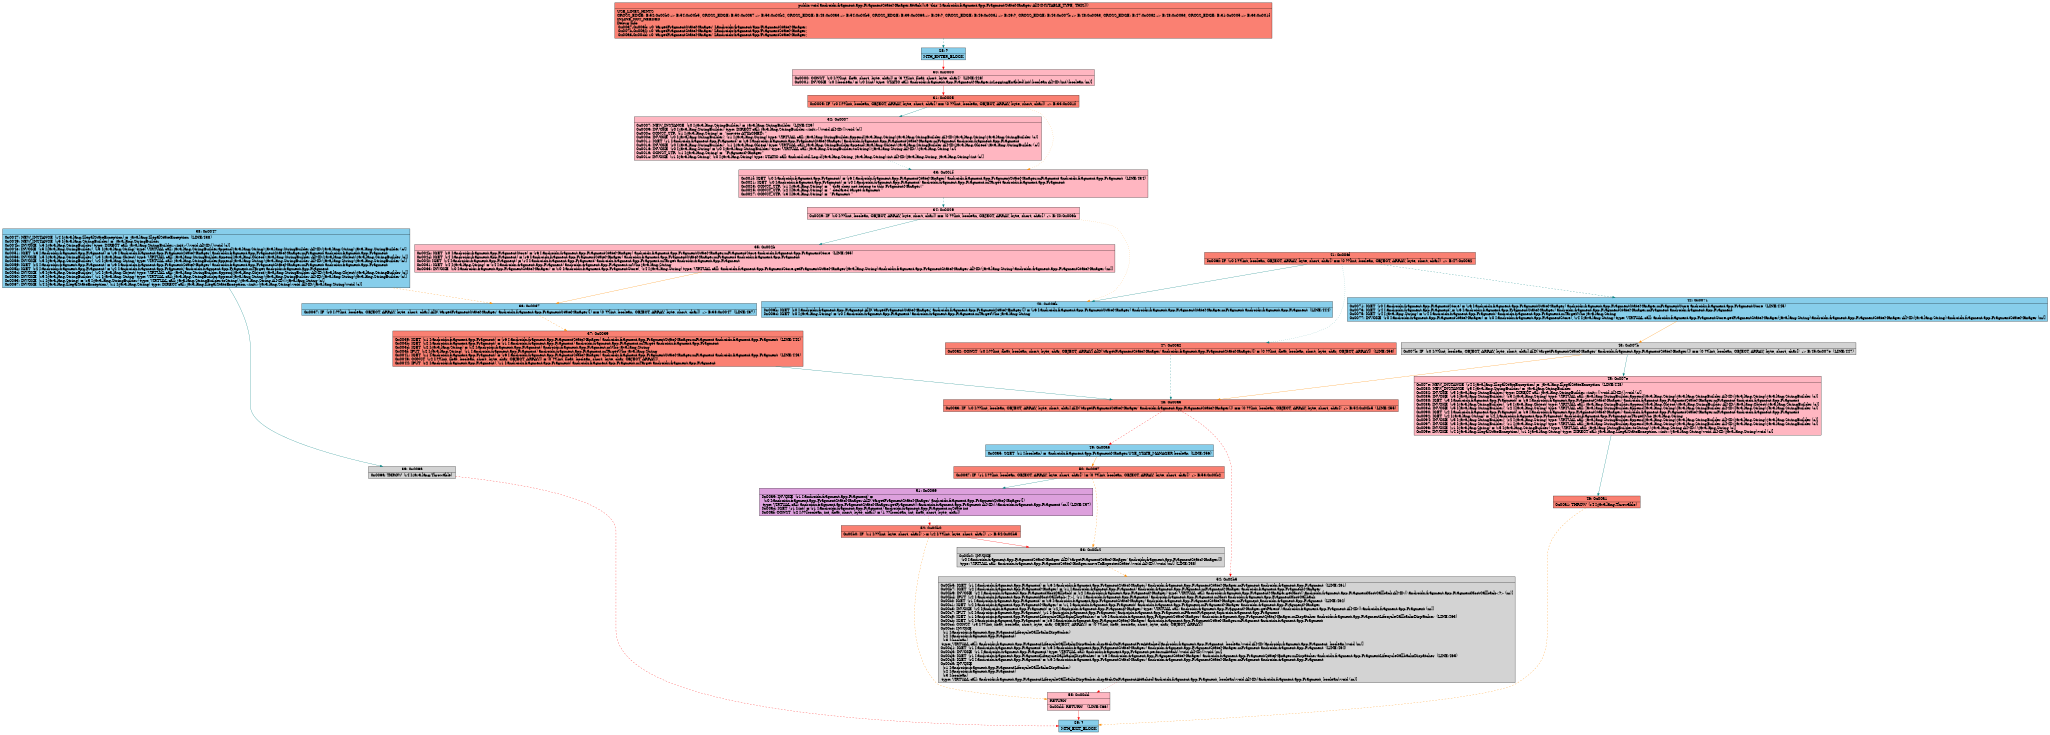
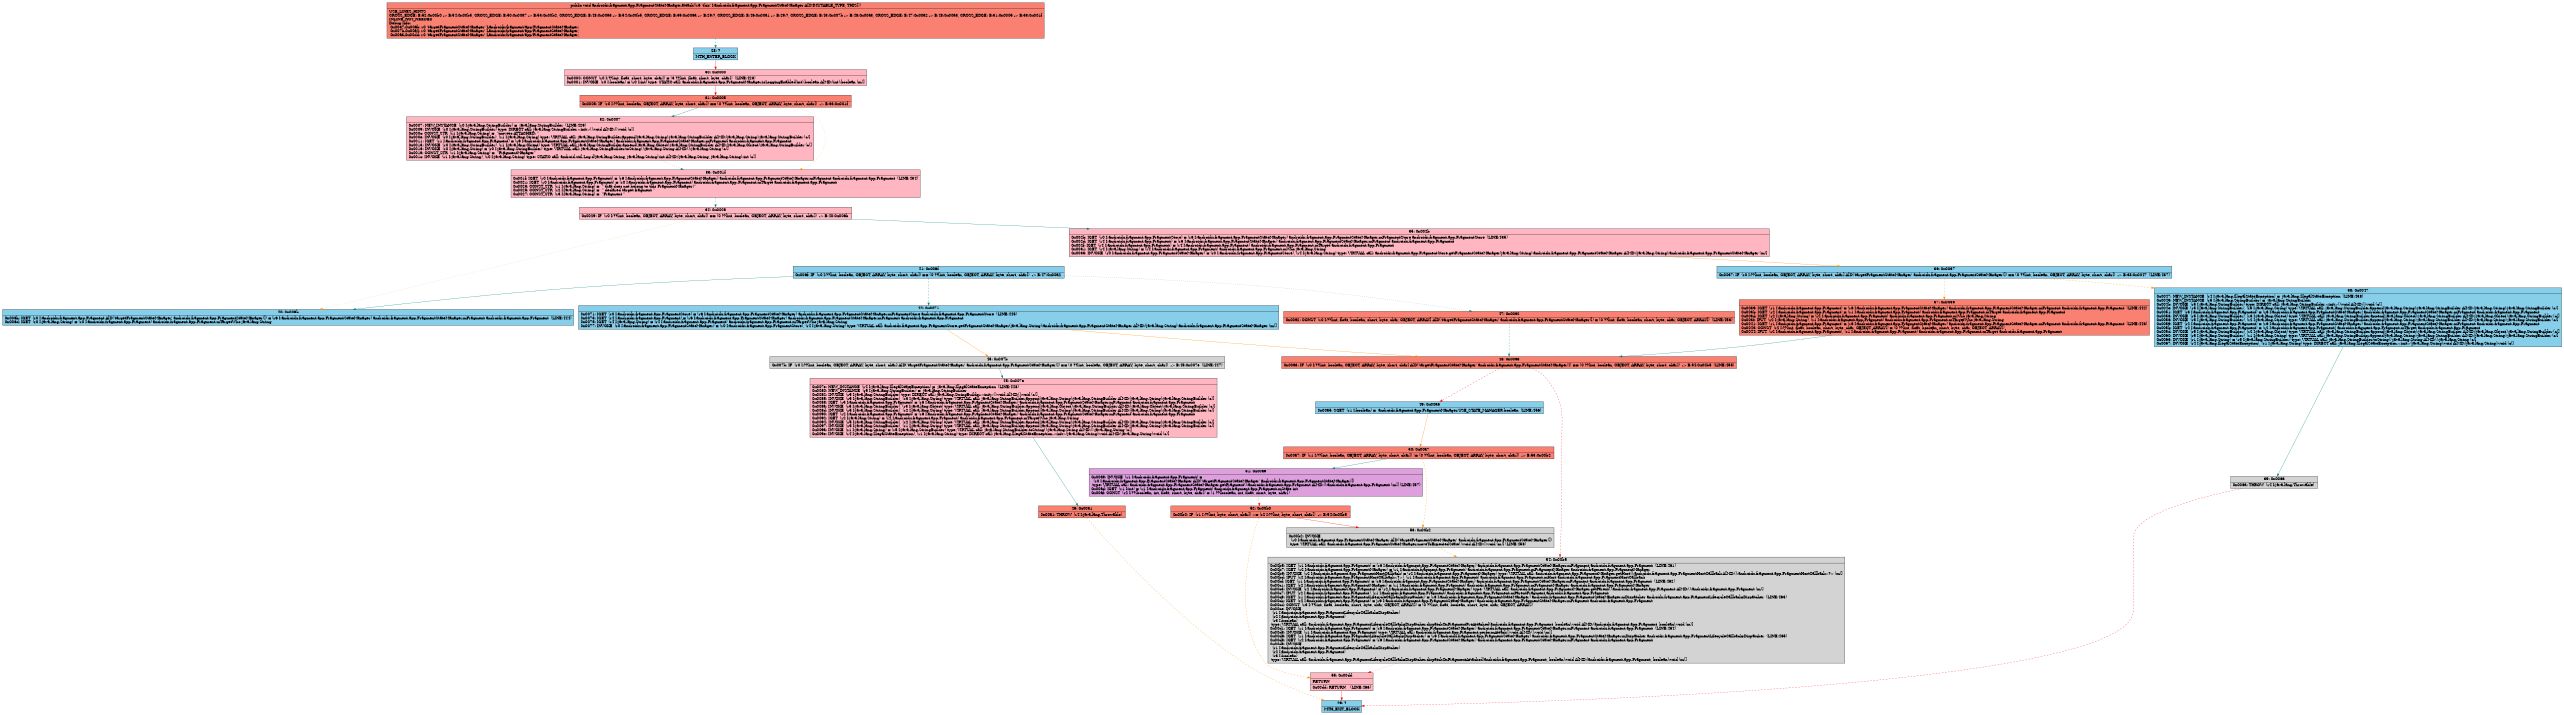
(1340, 258) -> (929, 272)
(442, 295) -> (2096, 282)
(1401, 377) -> (1239, 344)
